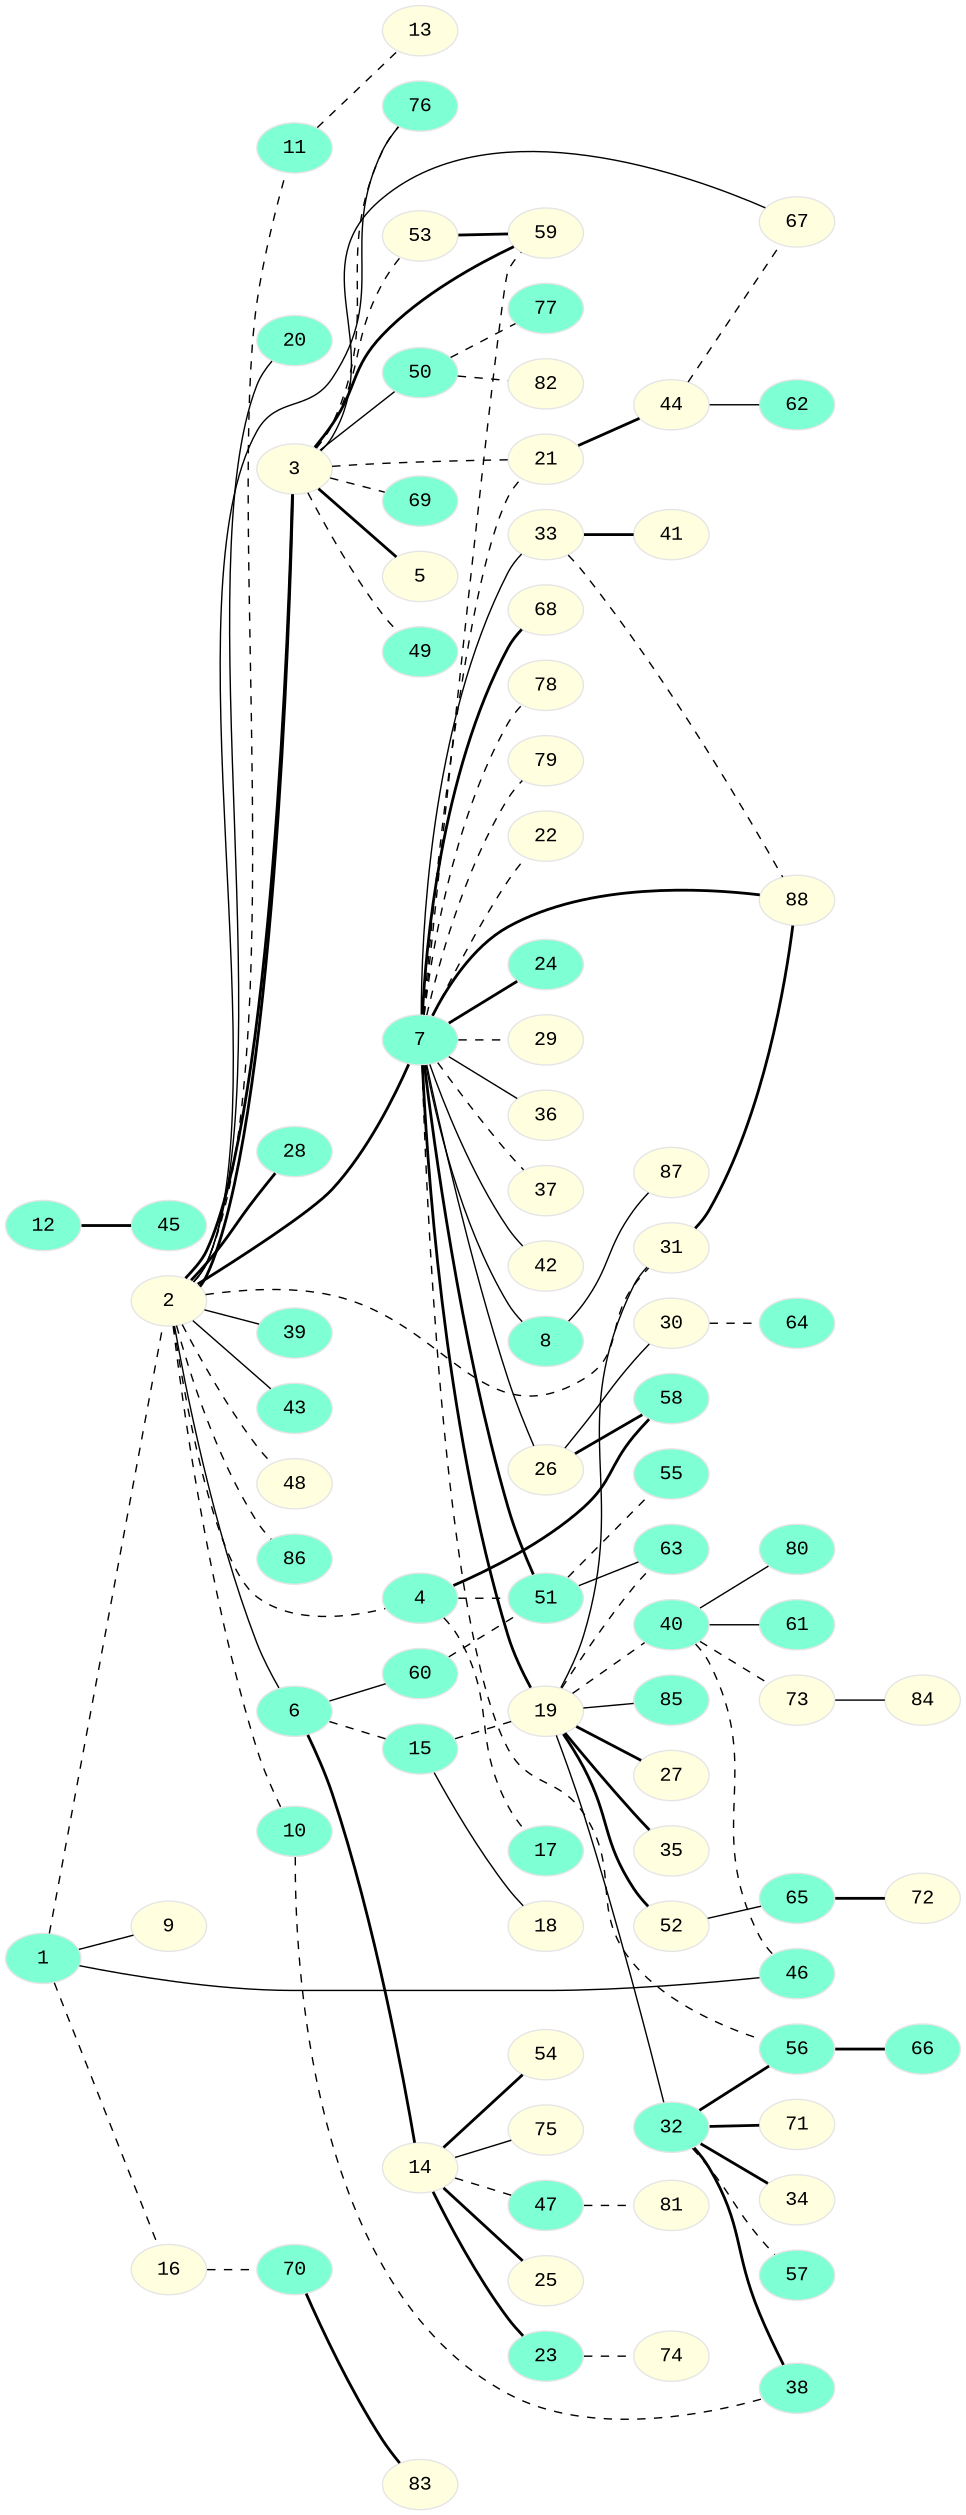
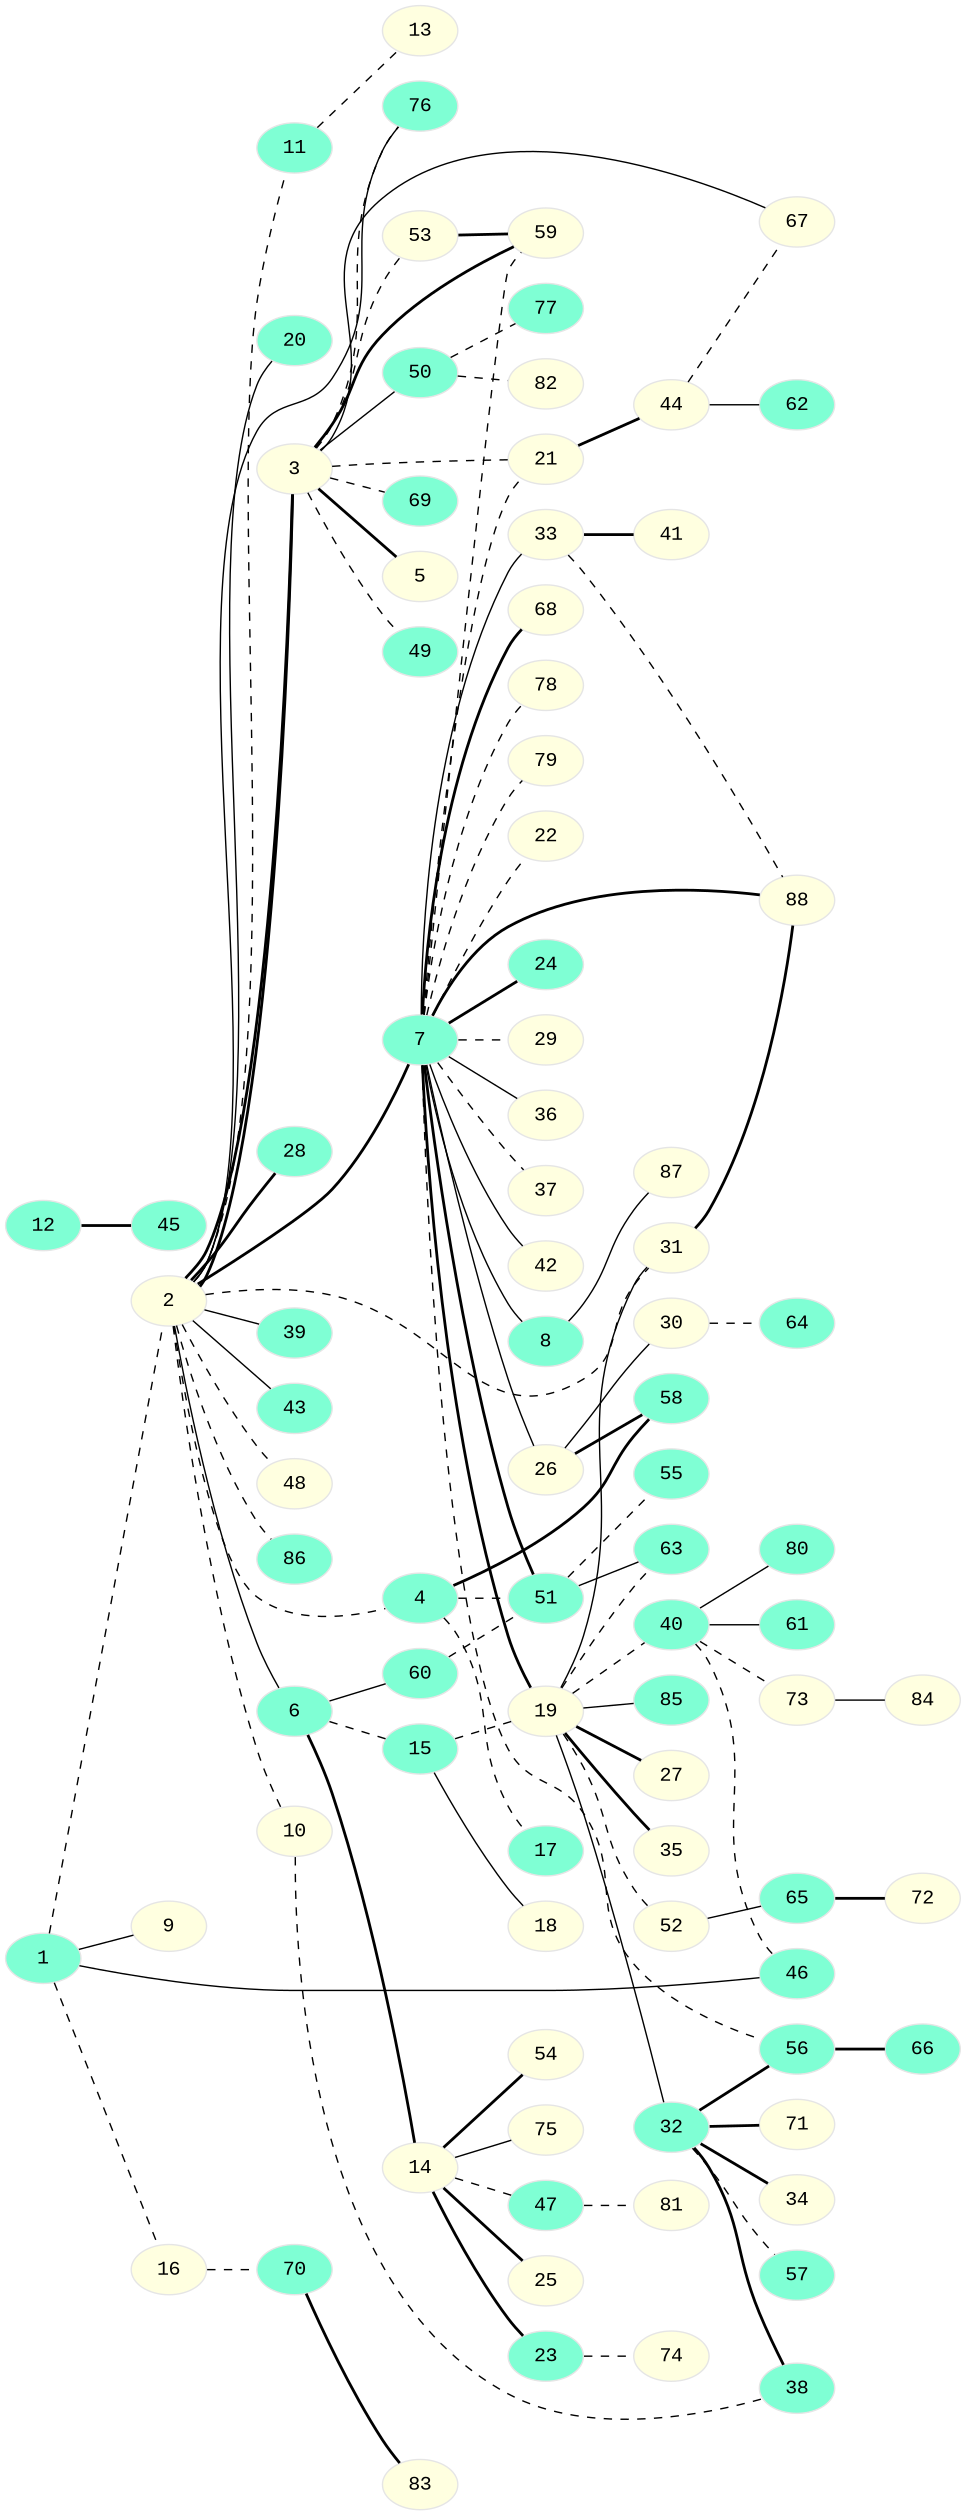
(605, 1821) -> (605, 1821)
(295, 1831) -> (295, 1831)
